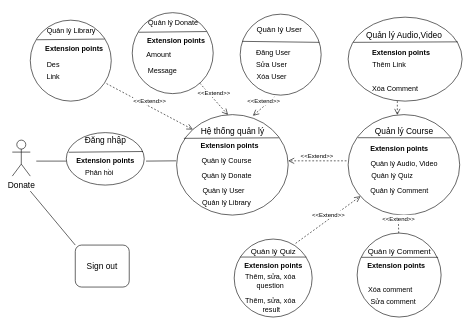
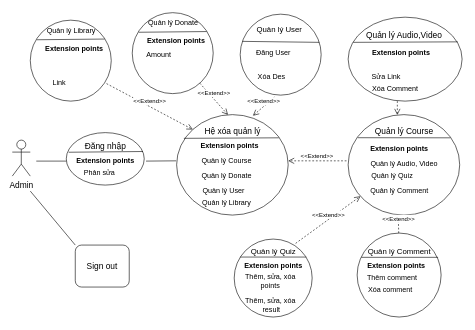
(53, 65) -> none
(272, 65) -> none
(389, 65) -> none
(162, 71) -> none
(53, 77) -> (59, 83)
(272, 77) -> (272, 77)
none -> (386, 77)
(233, 131) -> (233, 131)
(105, 140) -> (105, 146)
(100, 173) -> (100, 173)
(22, 185) -> (22, 185)
none -> (392, 278)
(271, 281) -> (271, 281)
(393, 302) -> none
